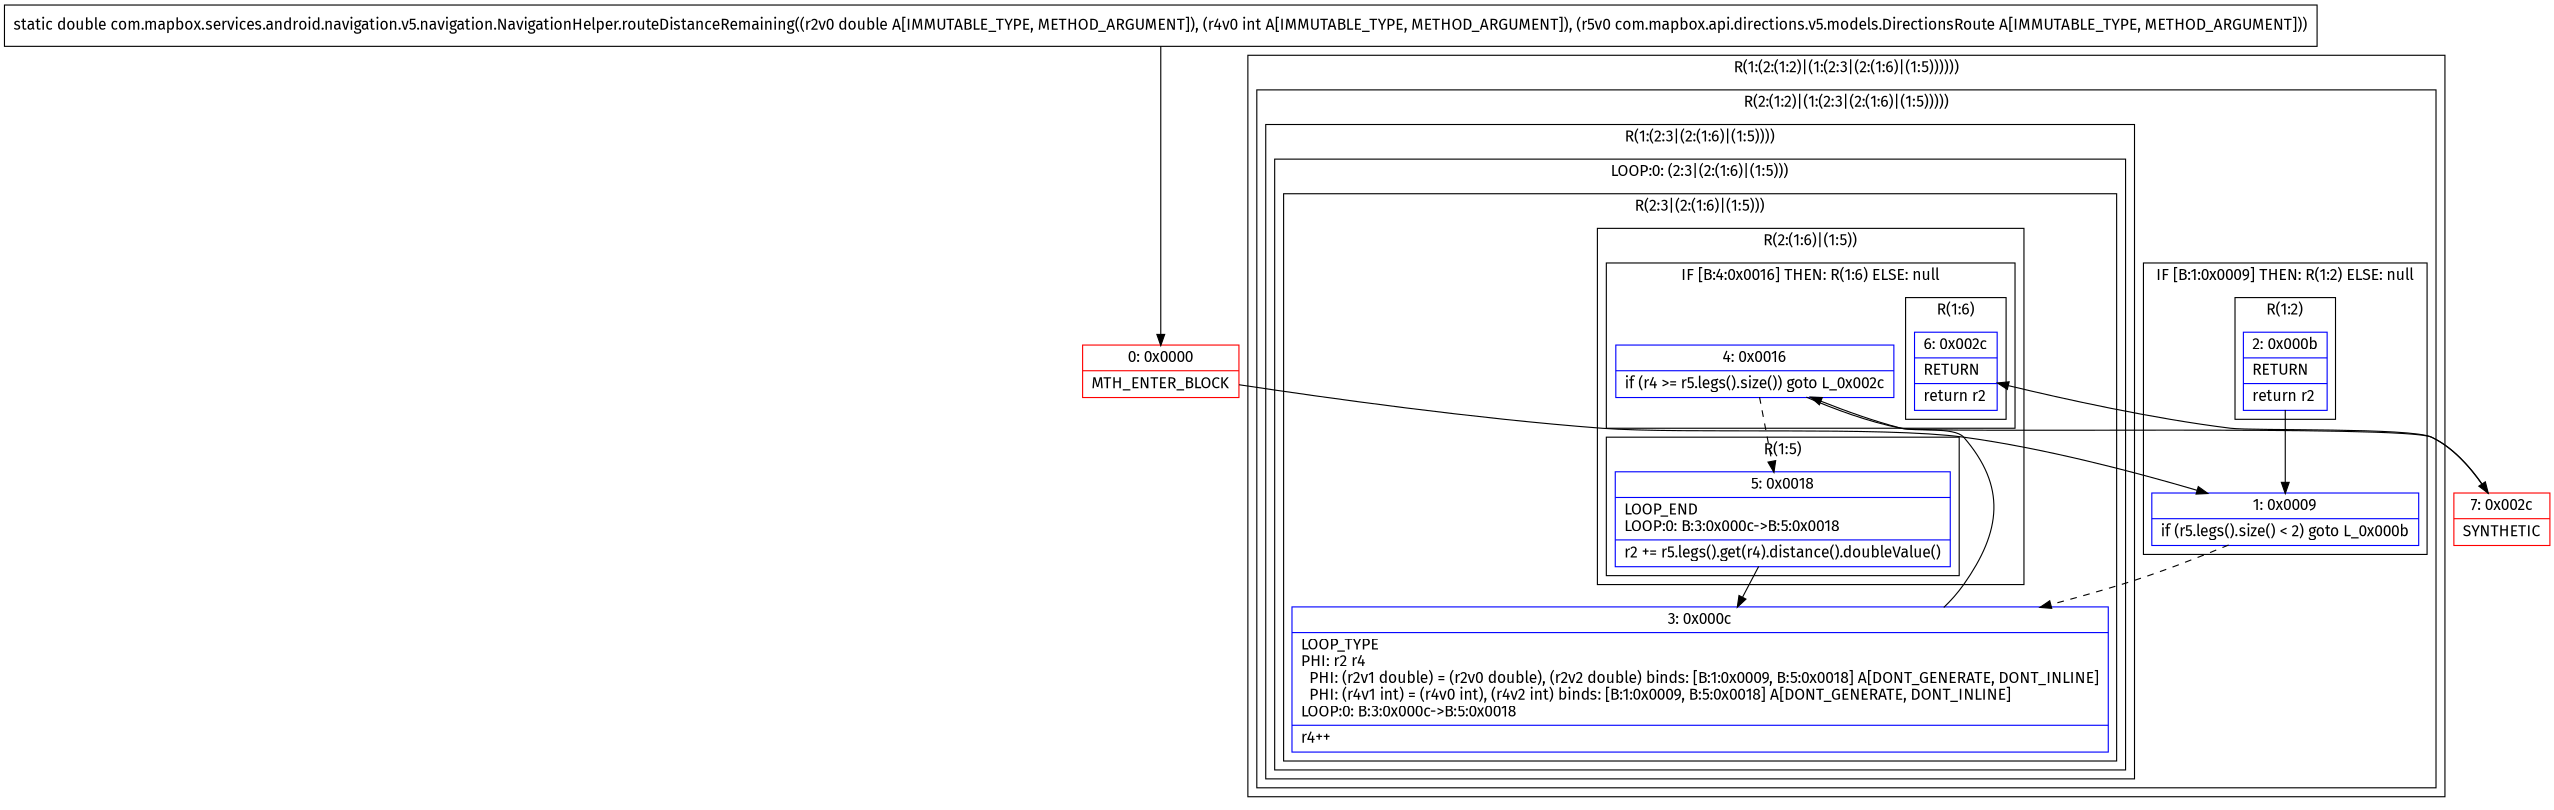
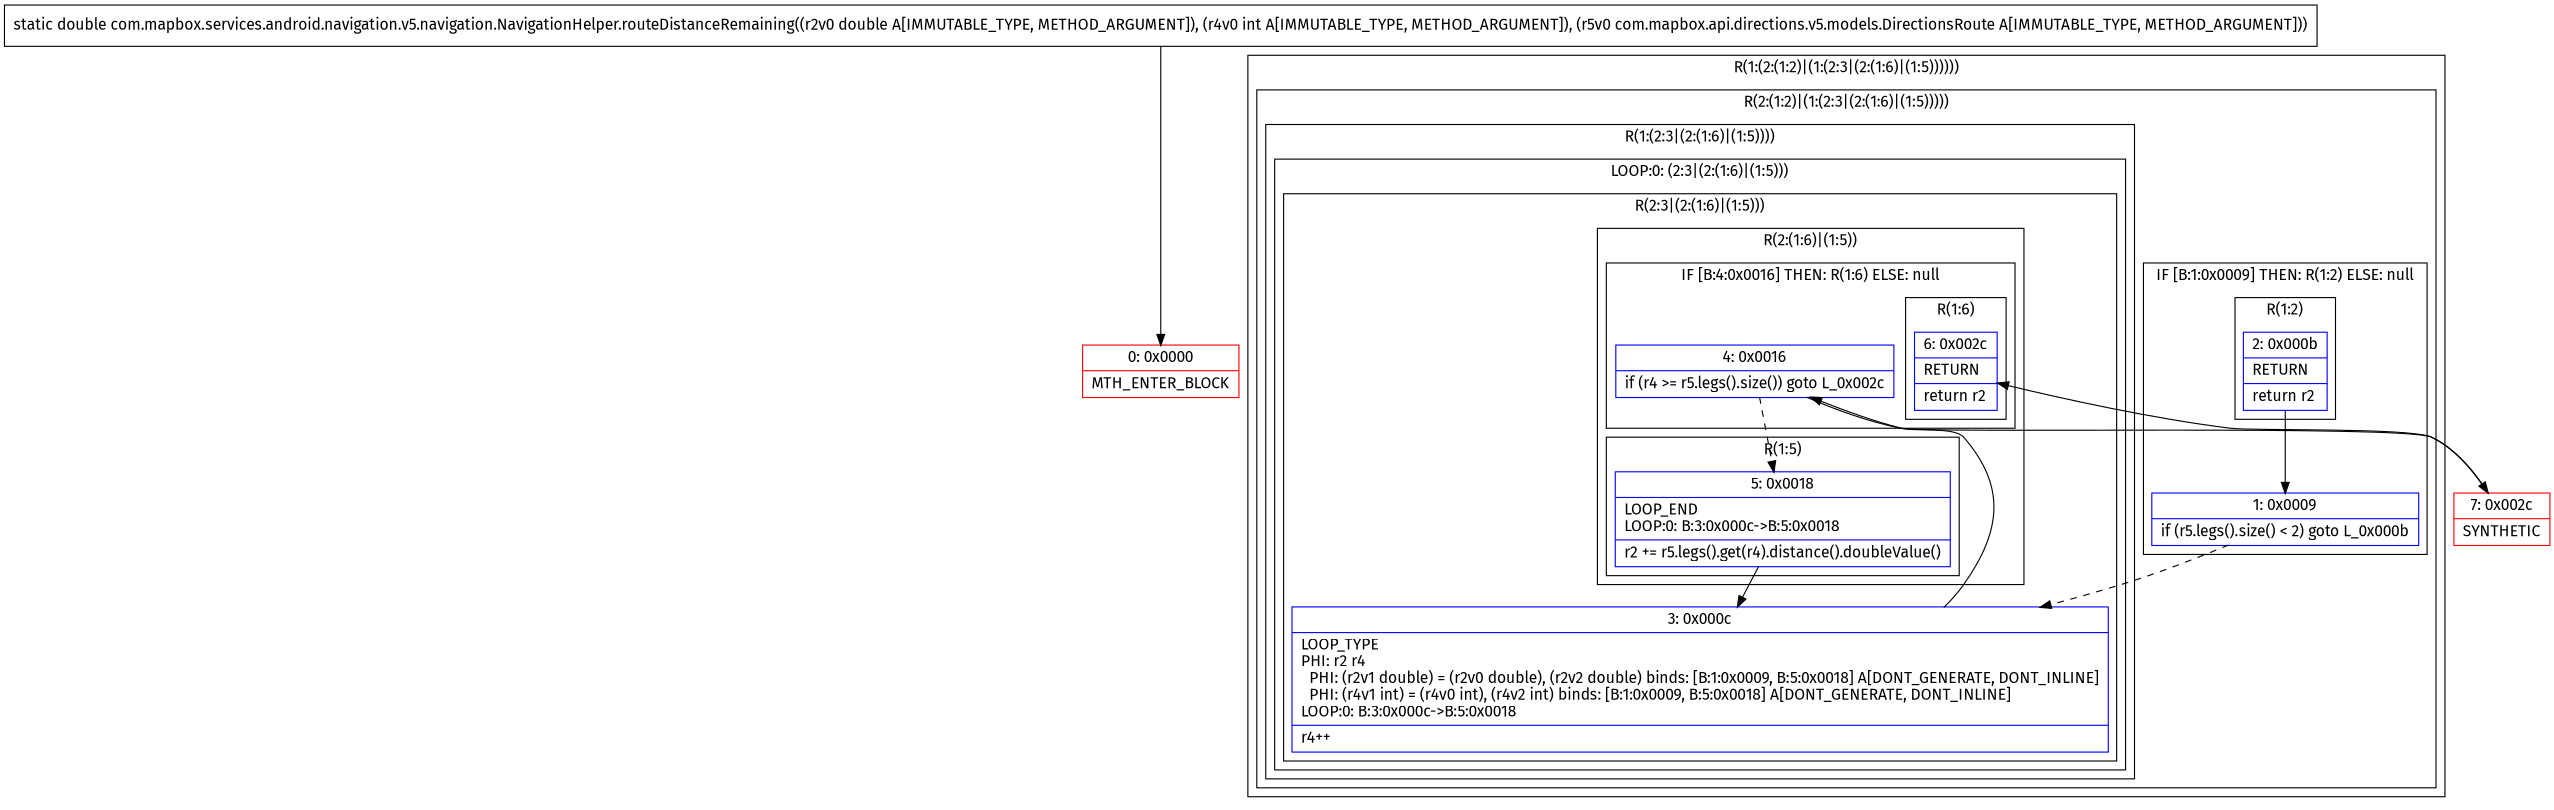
(1575, 426) -> none
